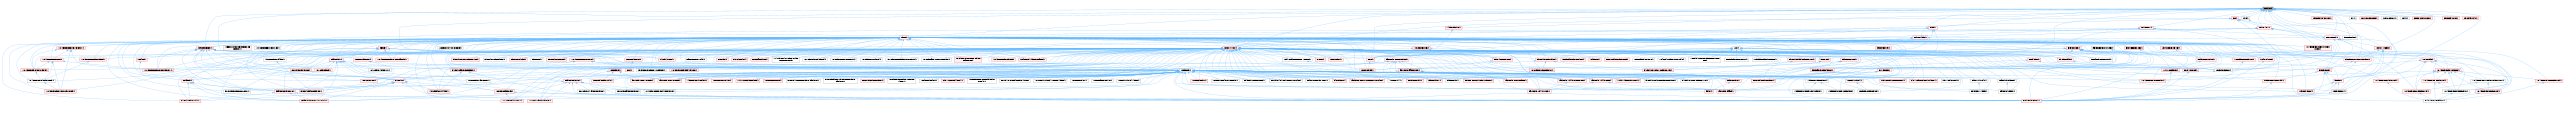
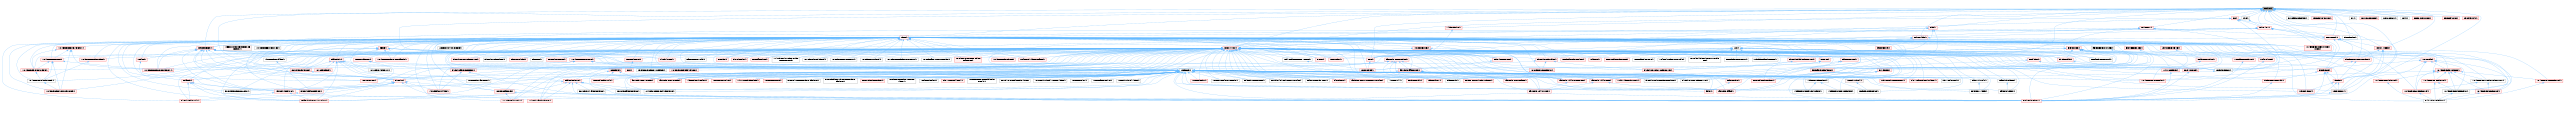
none -> (2297, 18)
(1705, 60) -> (1705, 60)
(285, 91) -> (285, 91)
